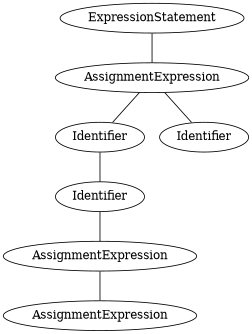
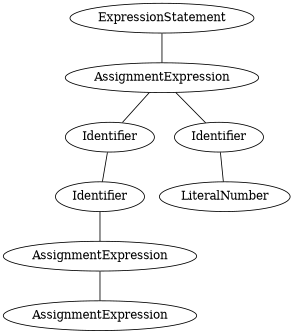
none -> (225, 197)
